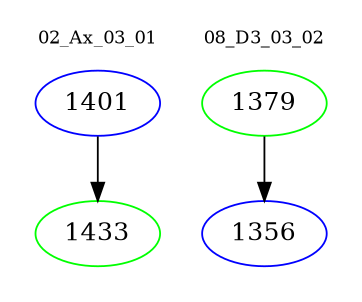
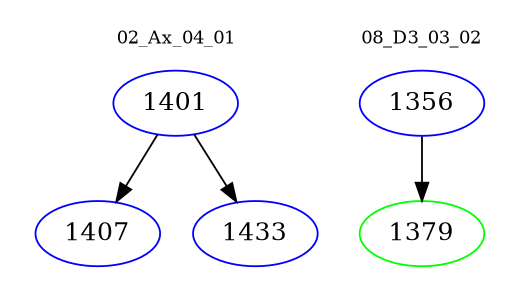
(98, 39) -> (177, 39)
(264, 160) -> (422, 160)
none -> (98, 234)
(98, 234) -> (255, 234)
